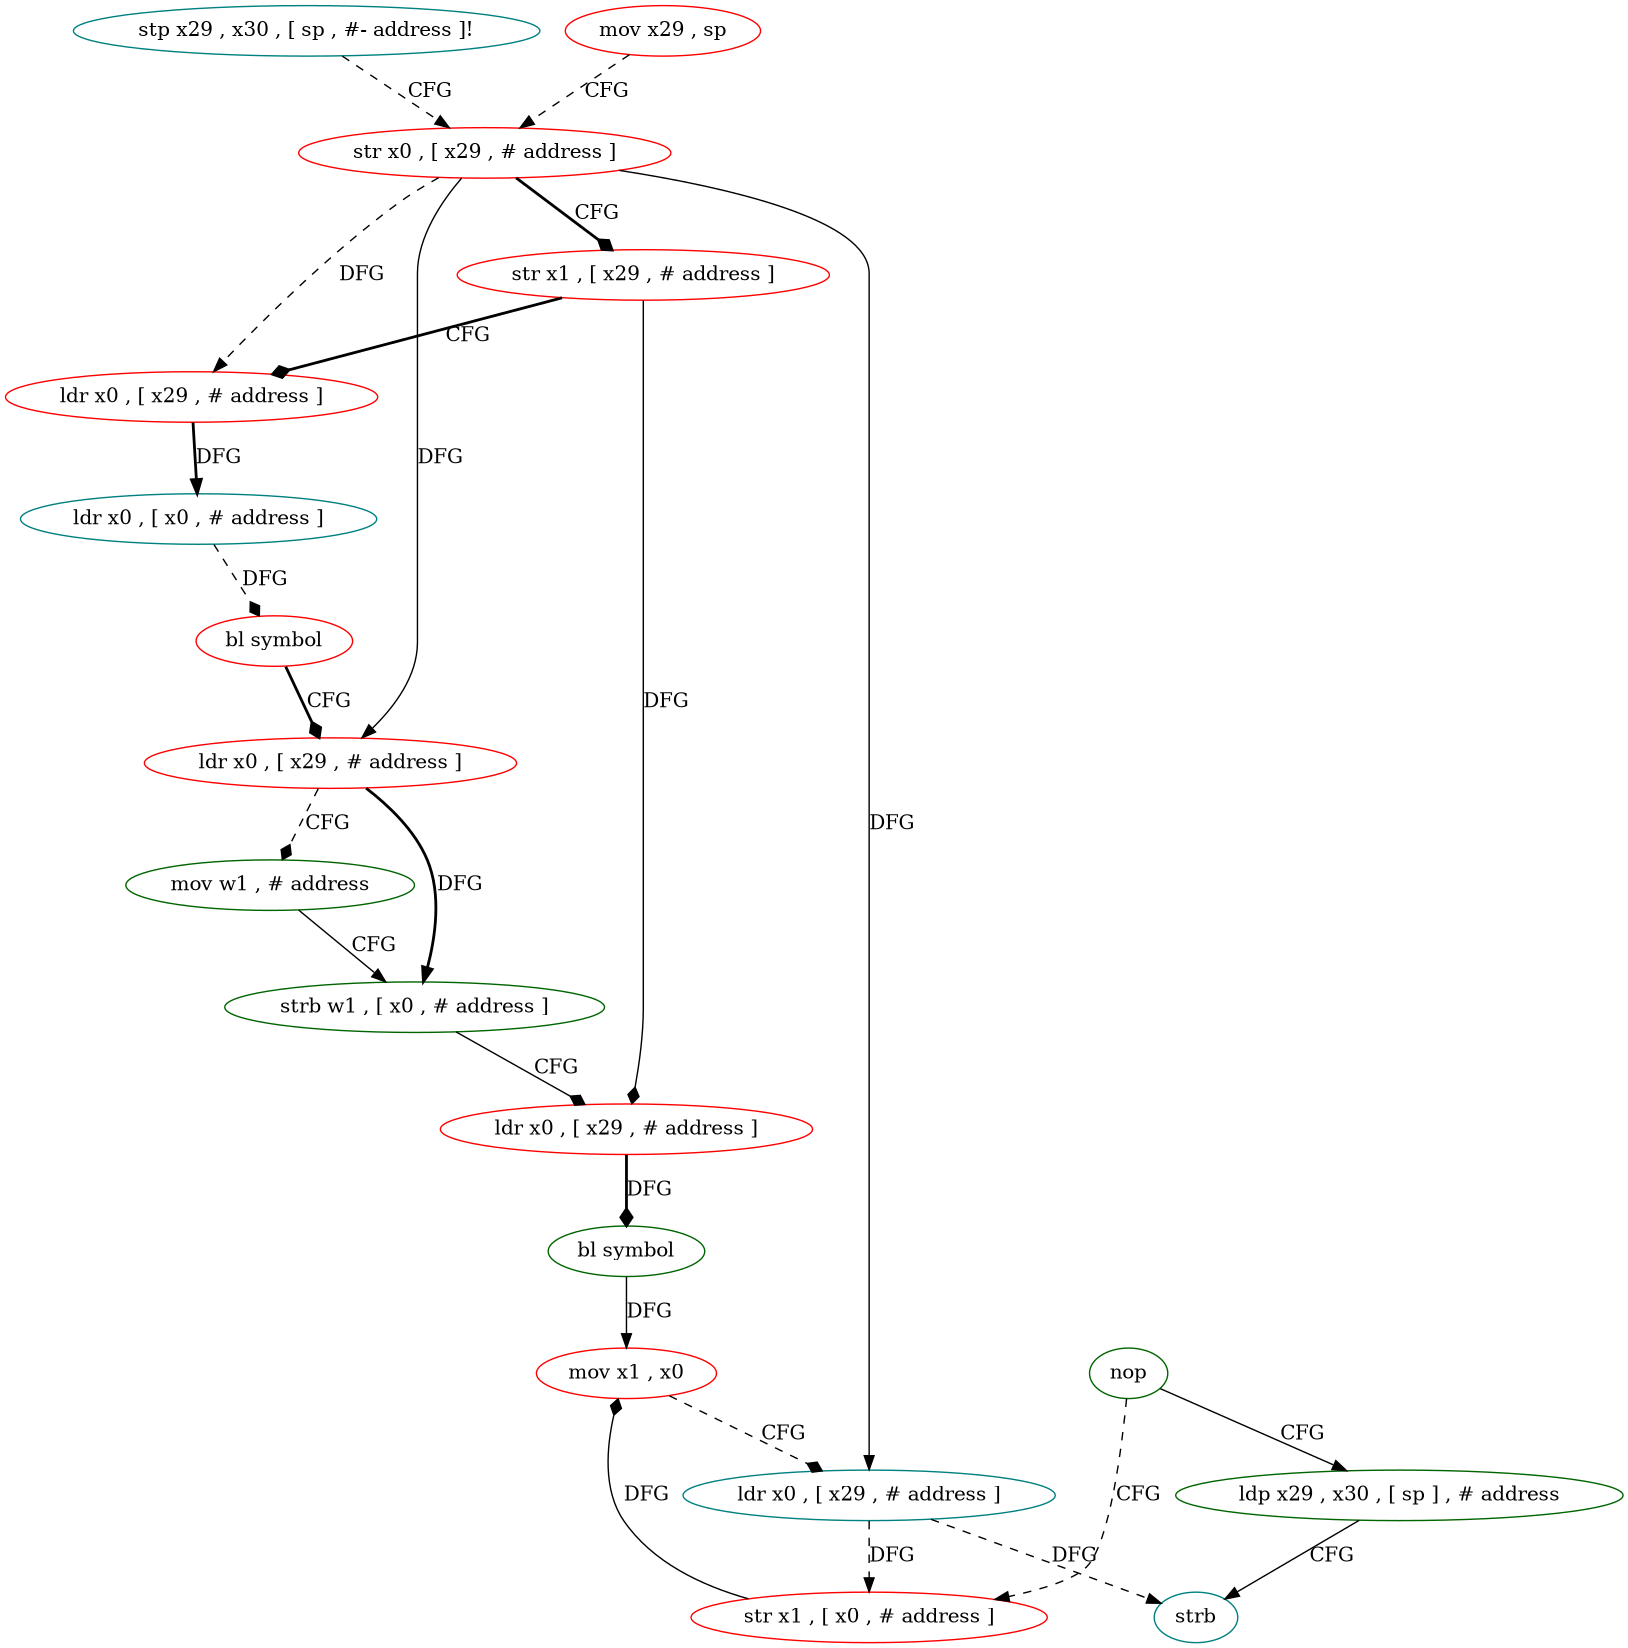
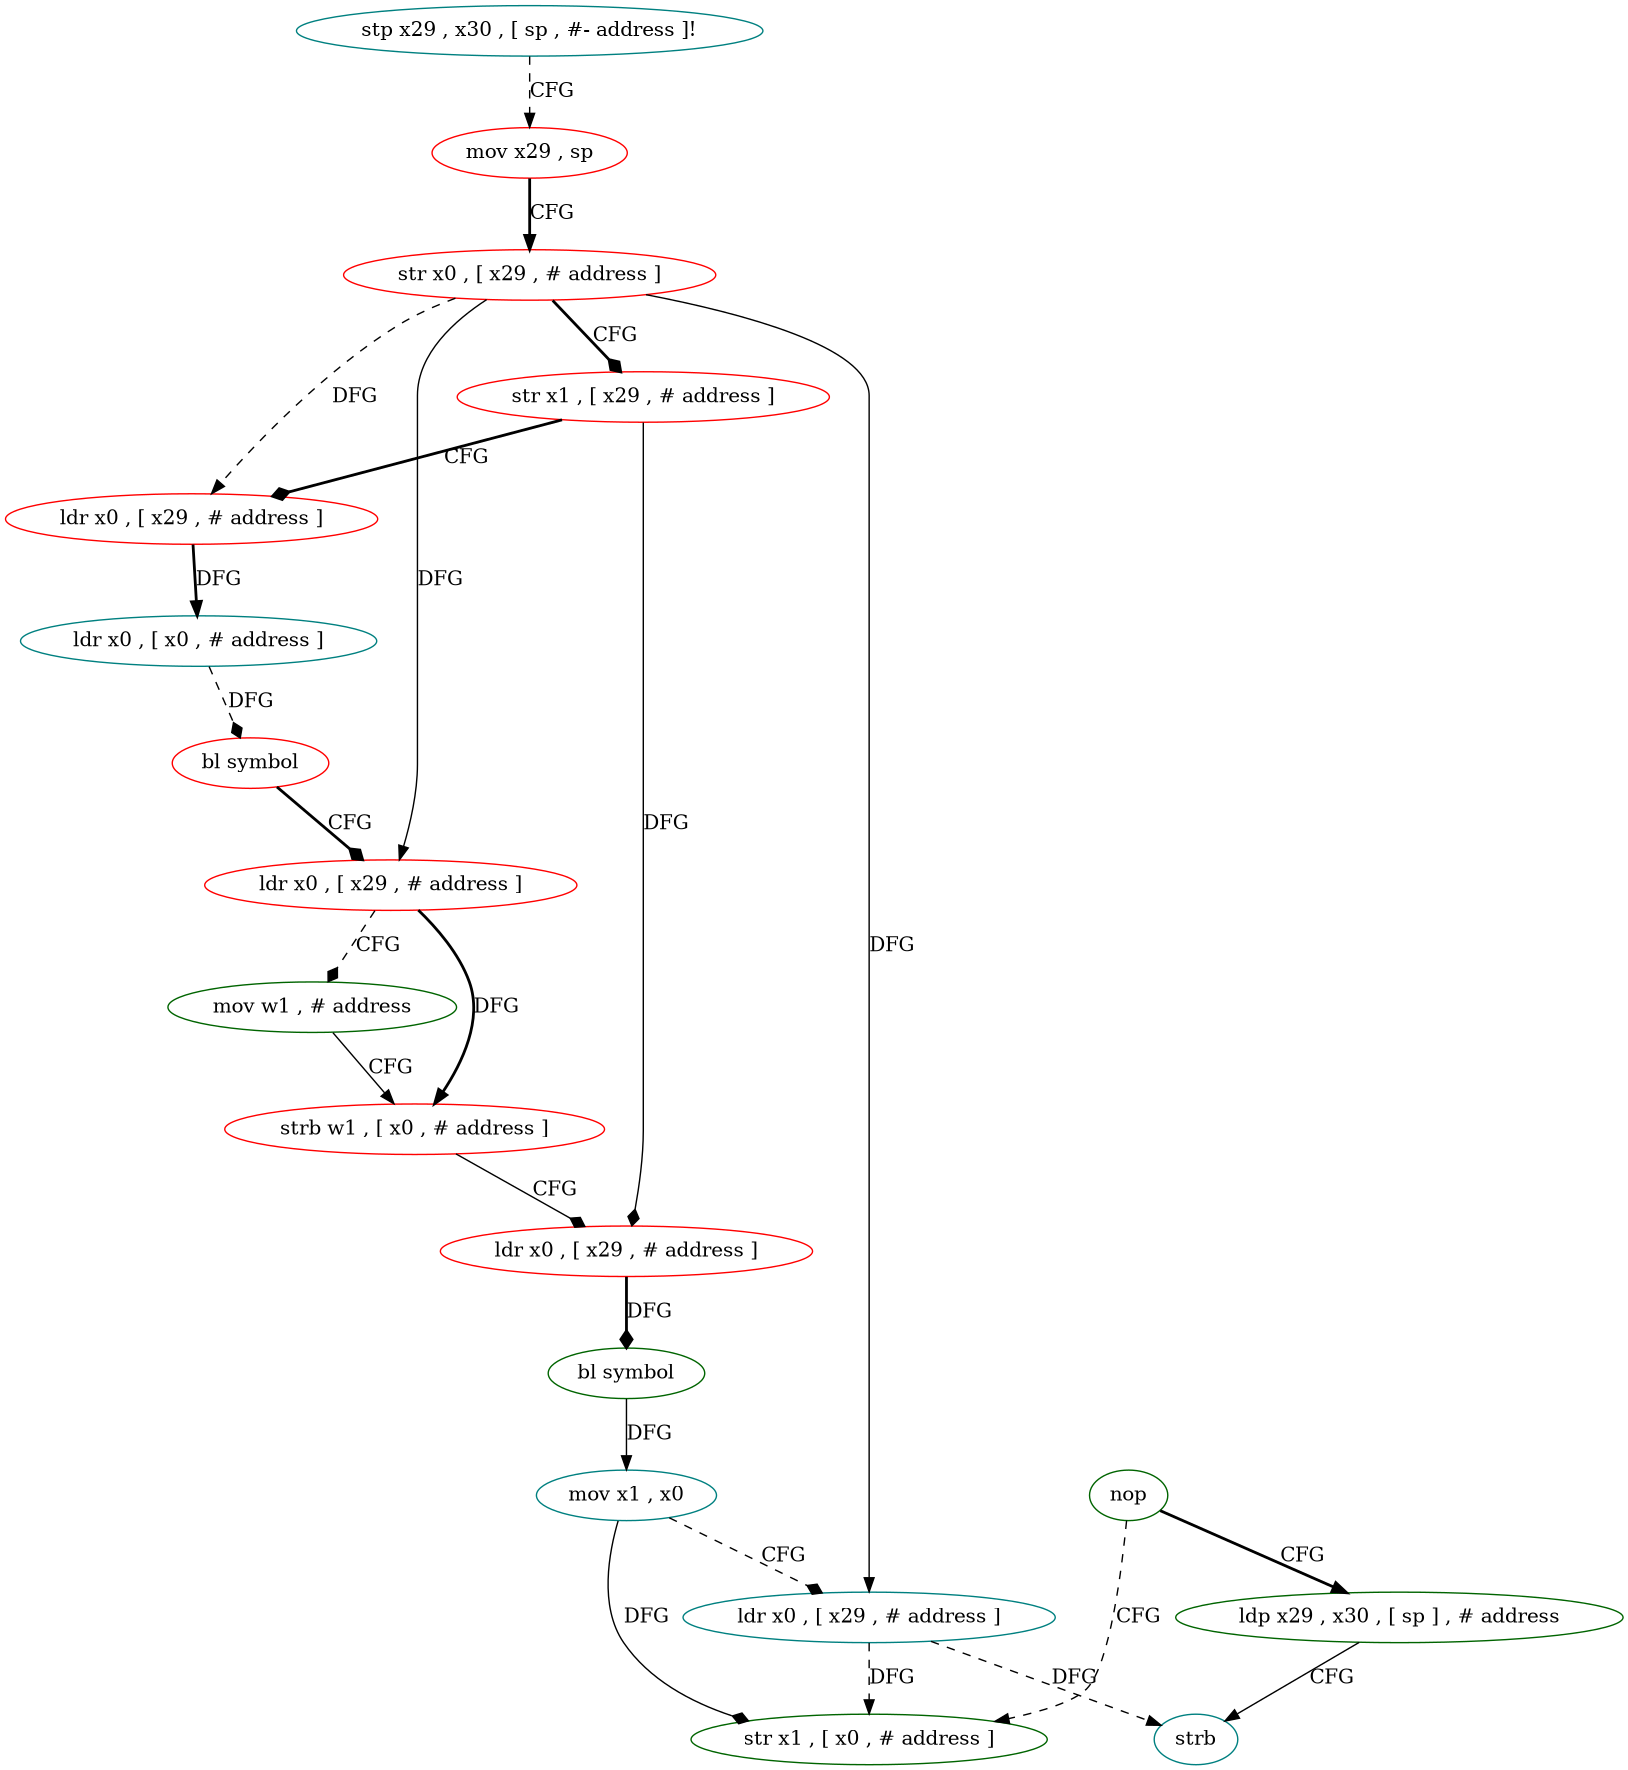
(581, 87) -> (530, 207)
(390, 88) -> (530, 85)
(415, 1007) -> (415, 1129)
(626, 1373) -> (626, 1495)
(1247, 1427) -> (1247, 1549)
(637, 1537) -> (626, 1645)
(869, 1617) -> (869, 1739)
